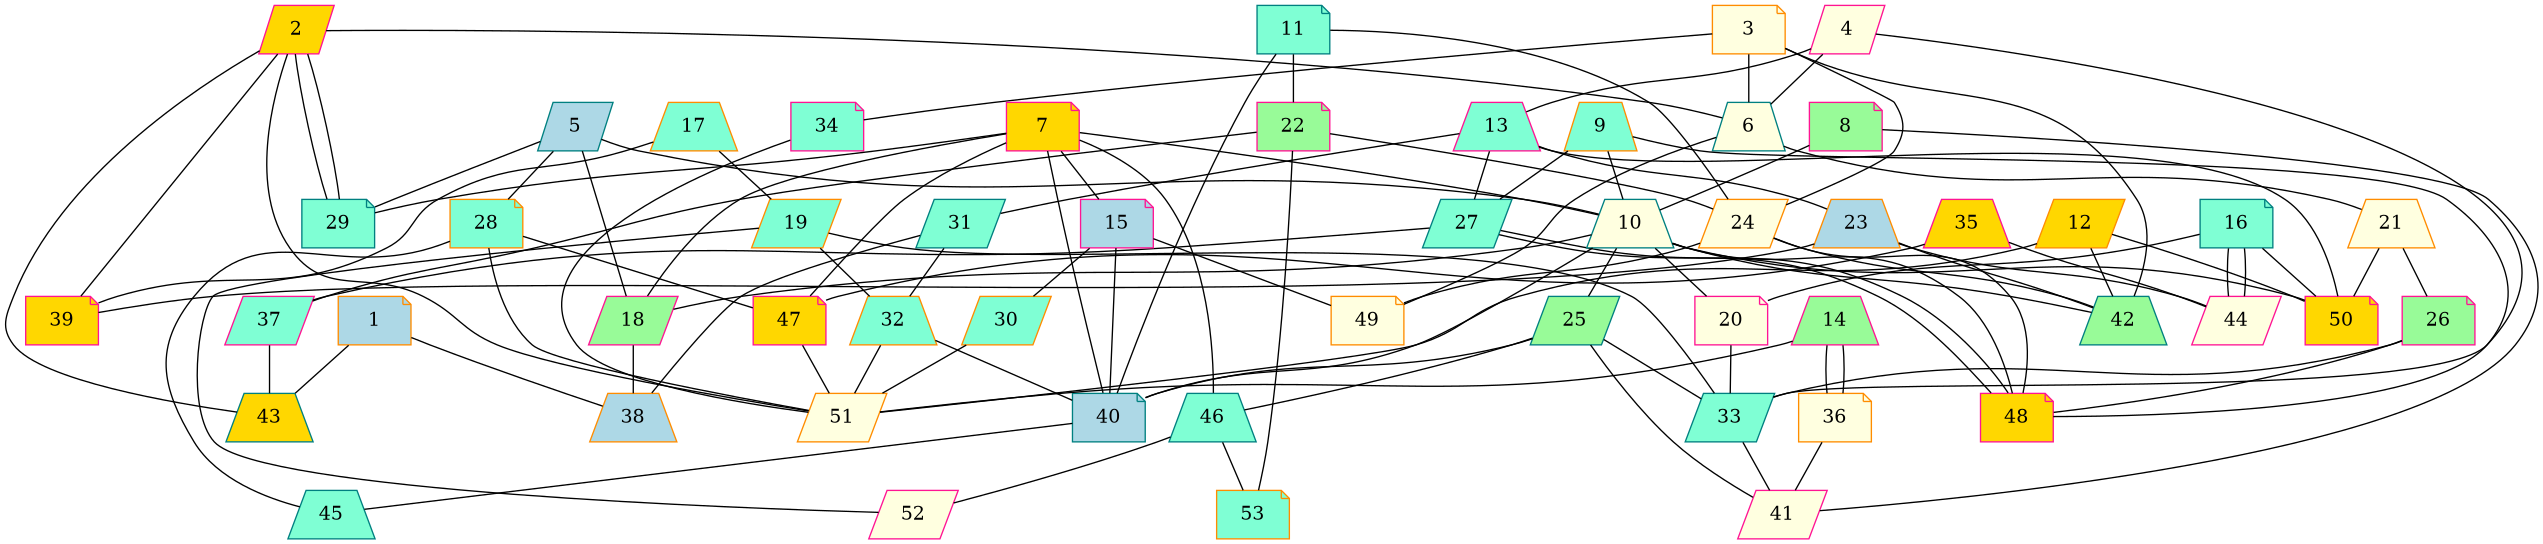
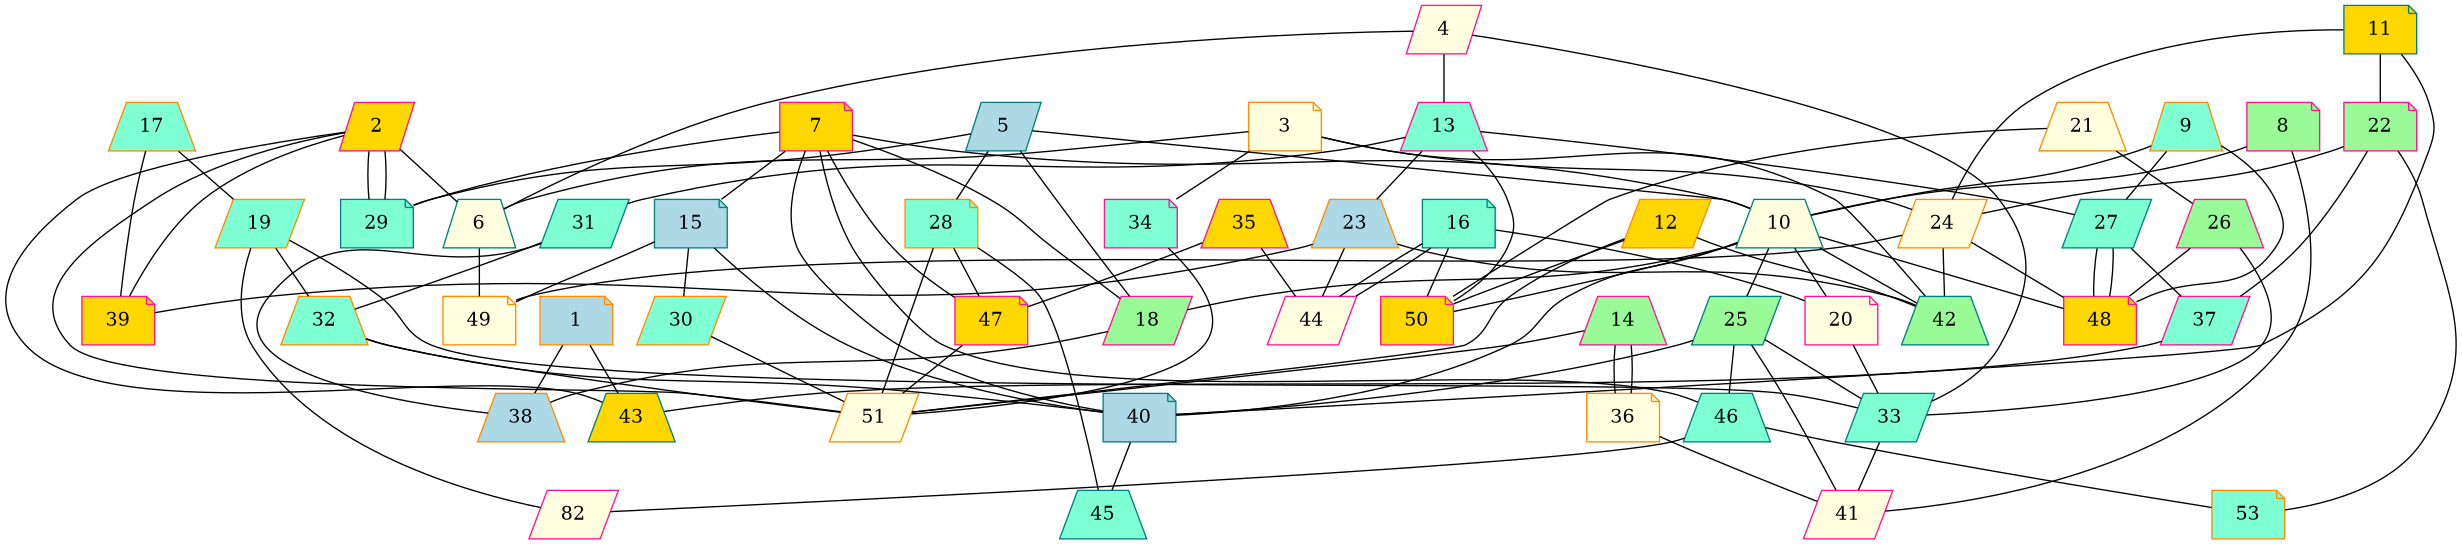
(1293, 30) -> (2380, 30)
(2073, 179) -> none
(1117, 224) -> (691, 224)
(2439, 321) -> (2220, 224)
(913, 515) -> (574, 515)
